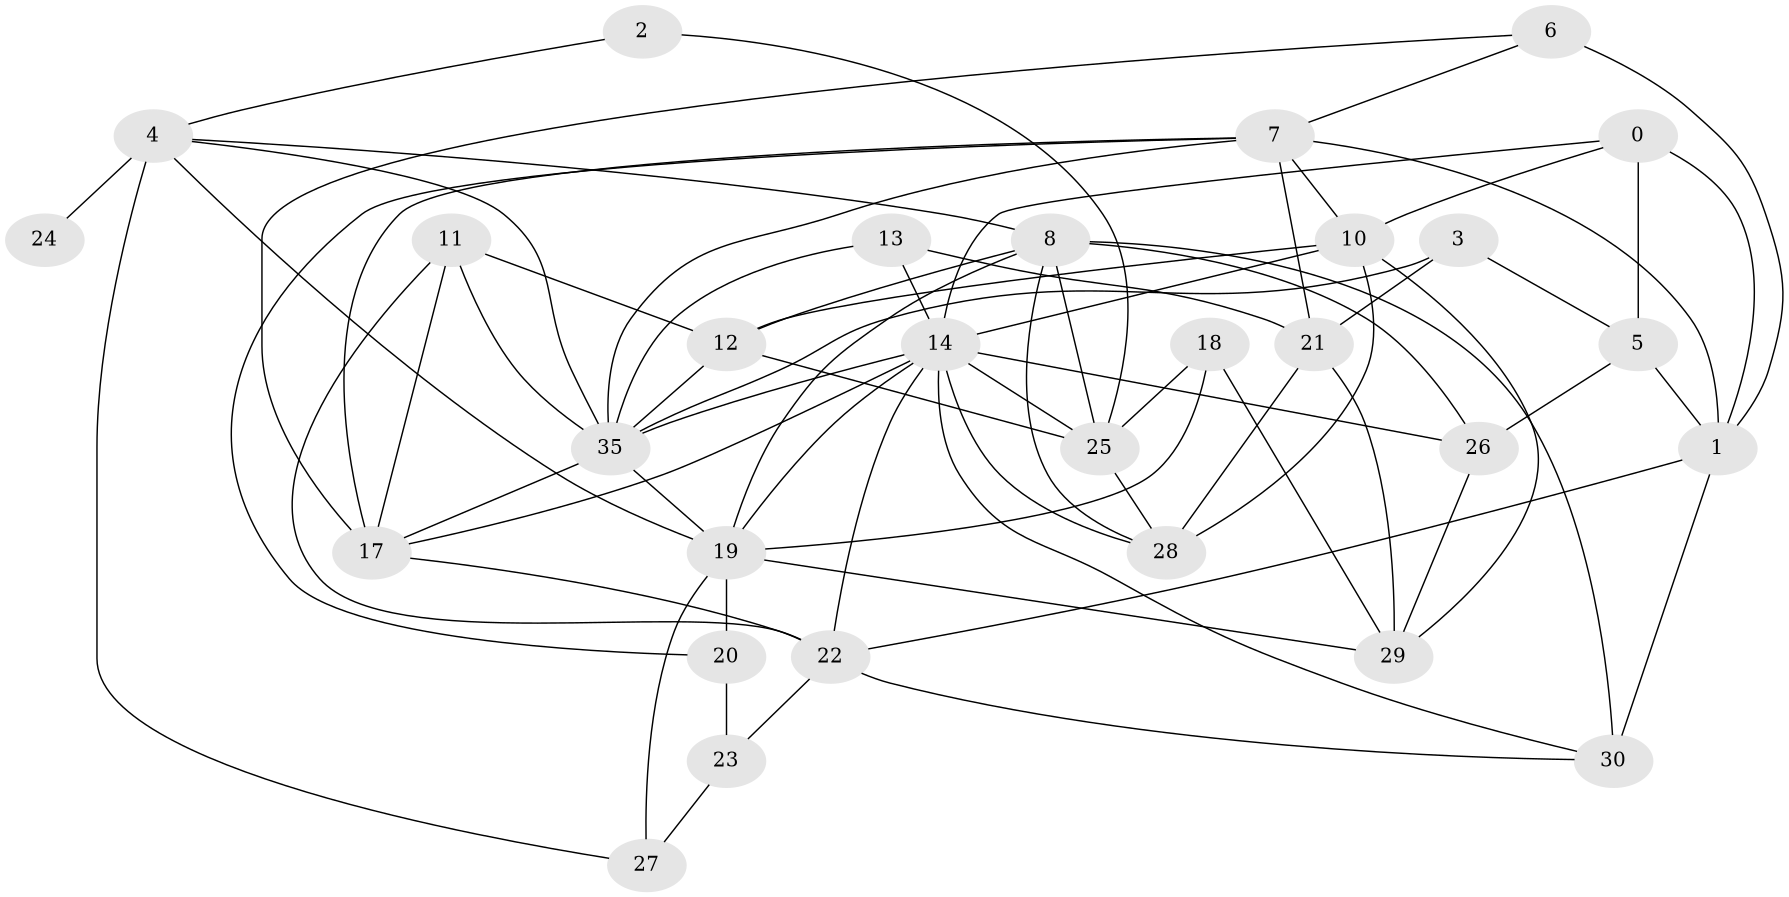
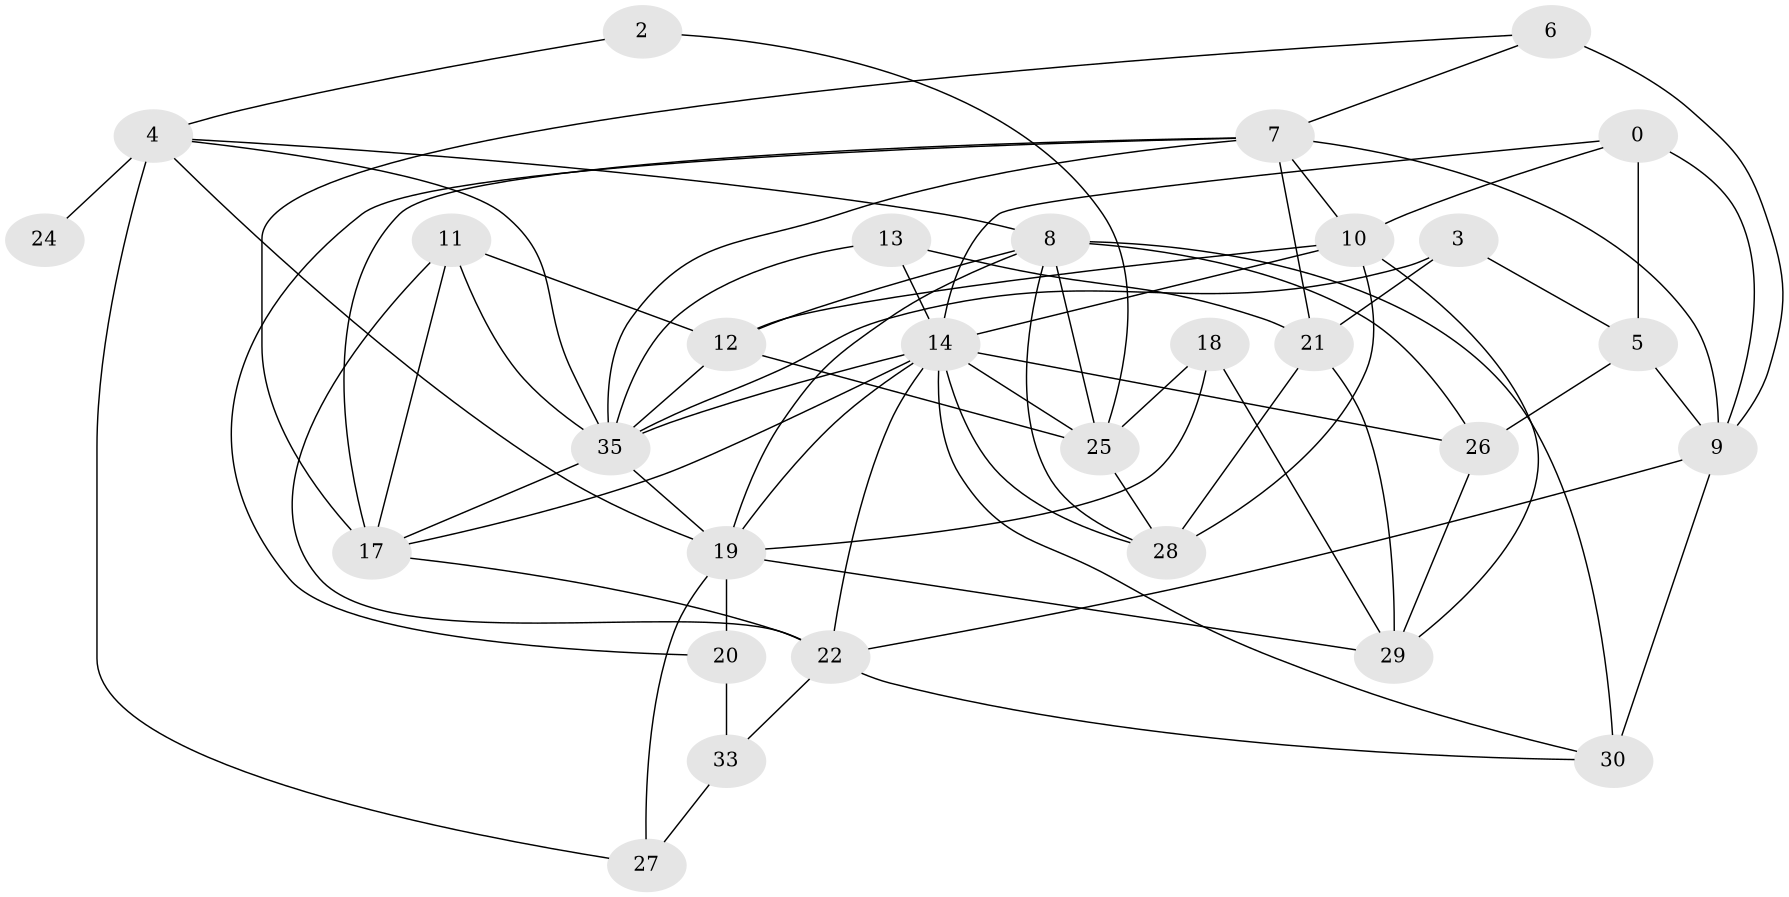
(1718, 449) -> (1718, 449)
(727, 761) -> (727, 761)
